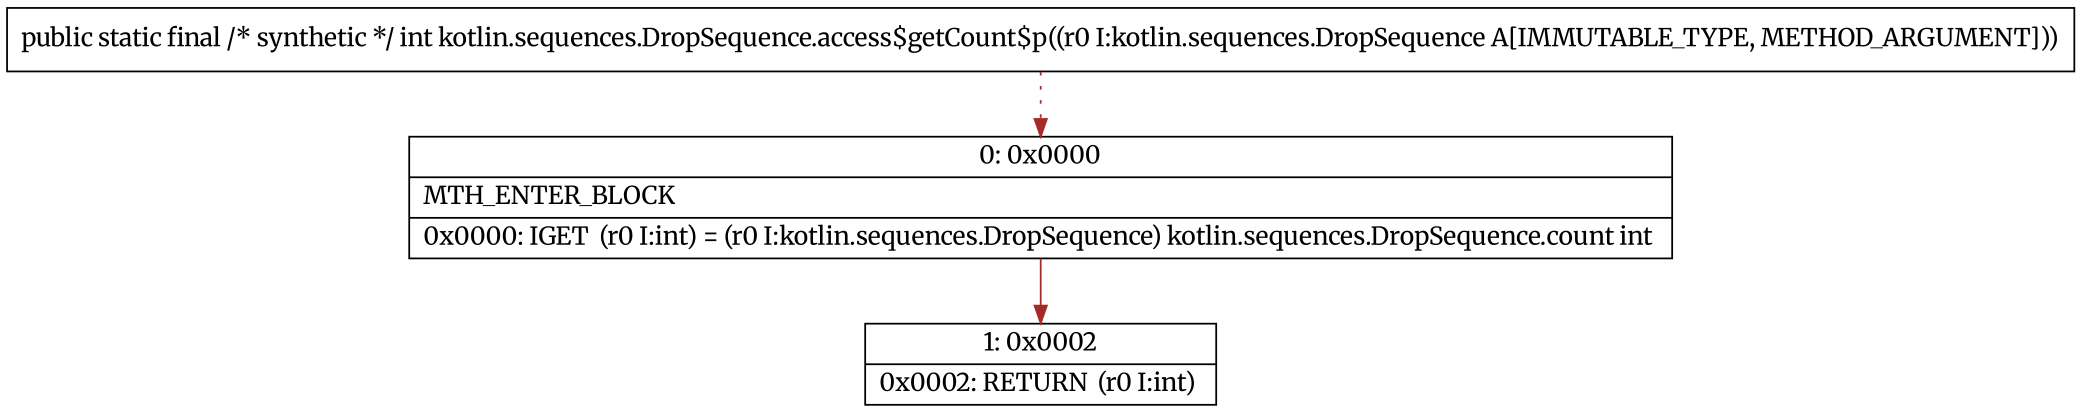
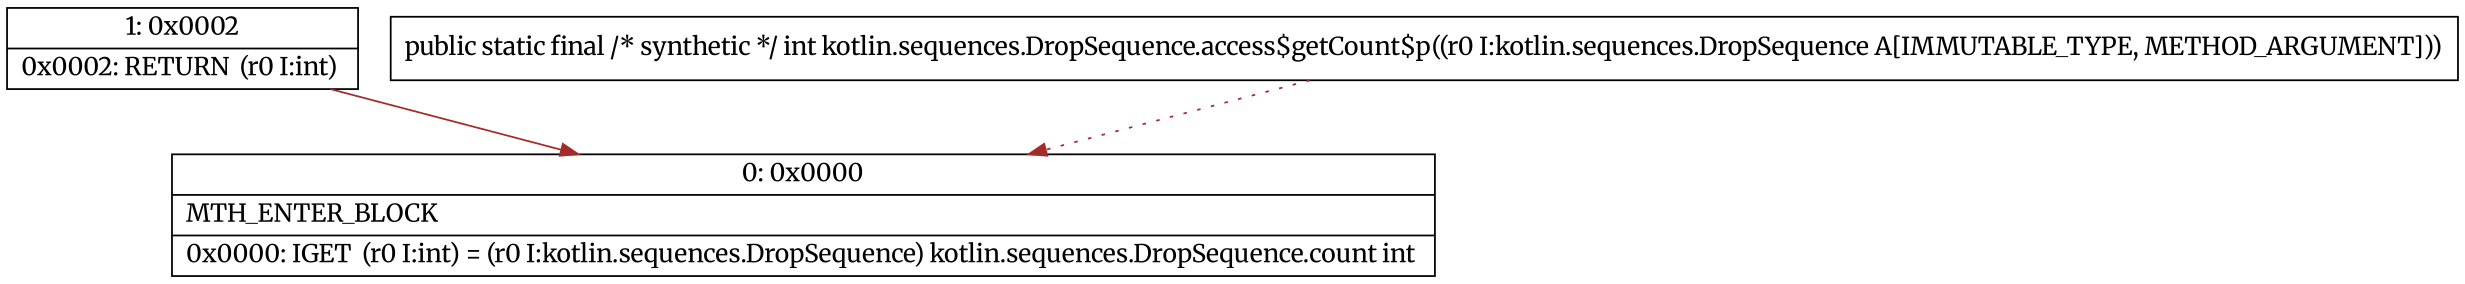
(1041, 282) -> (446, 119)
